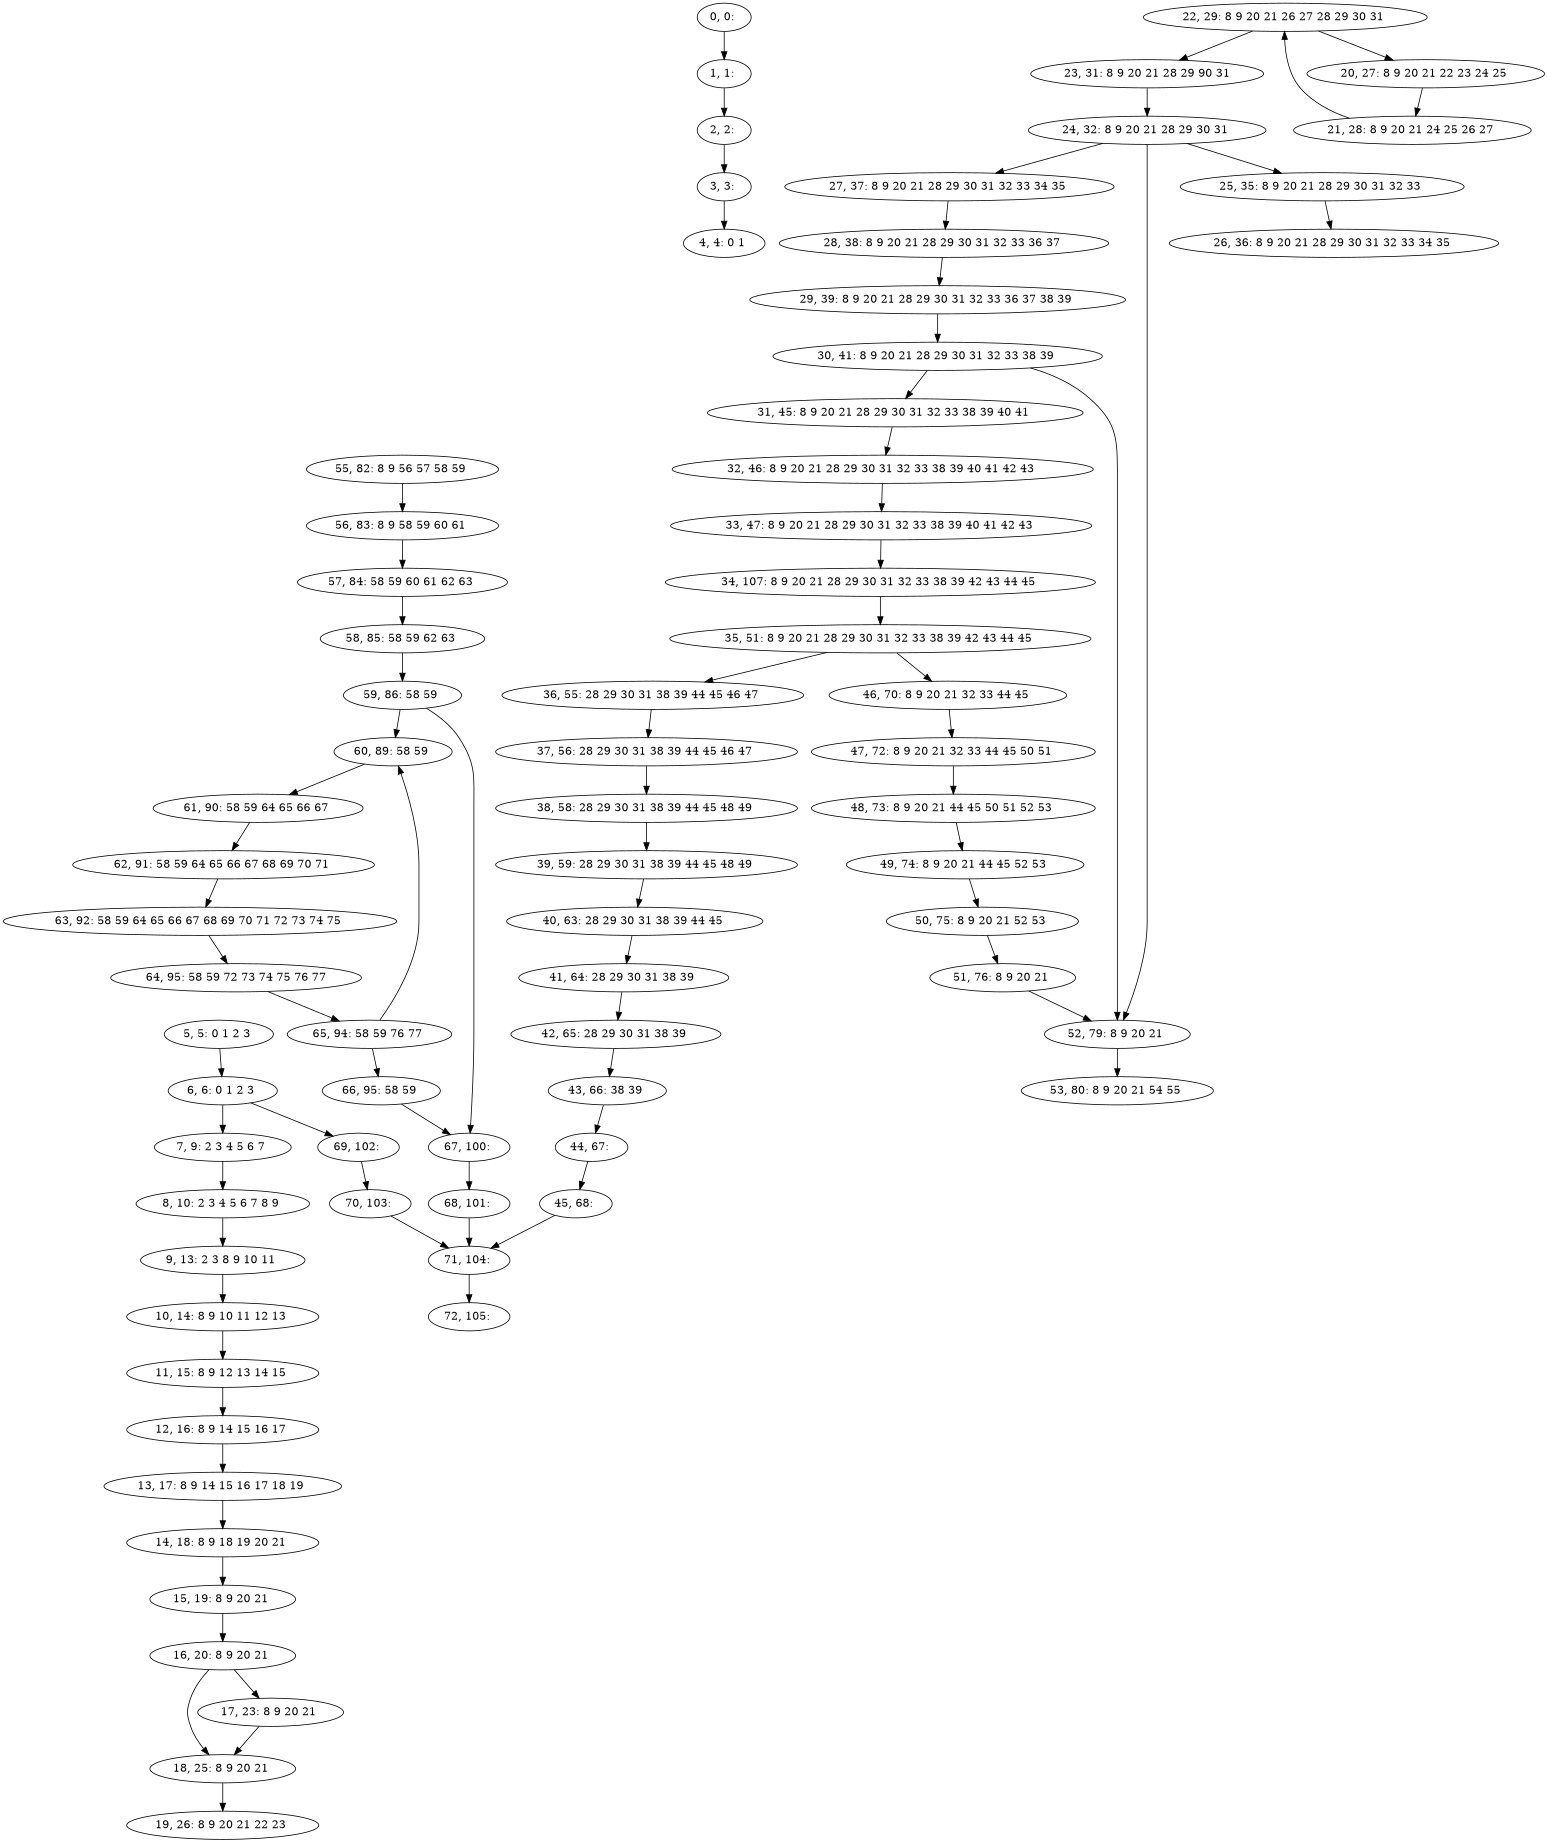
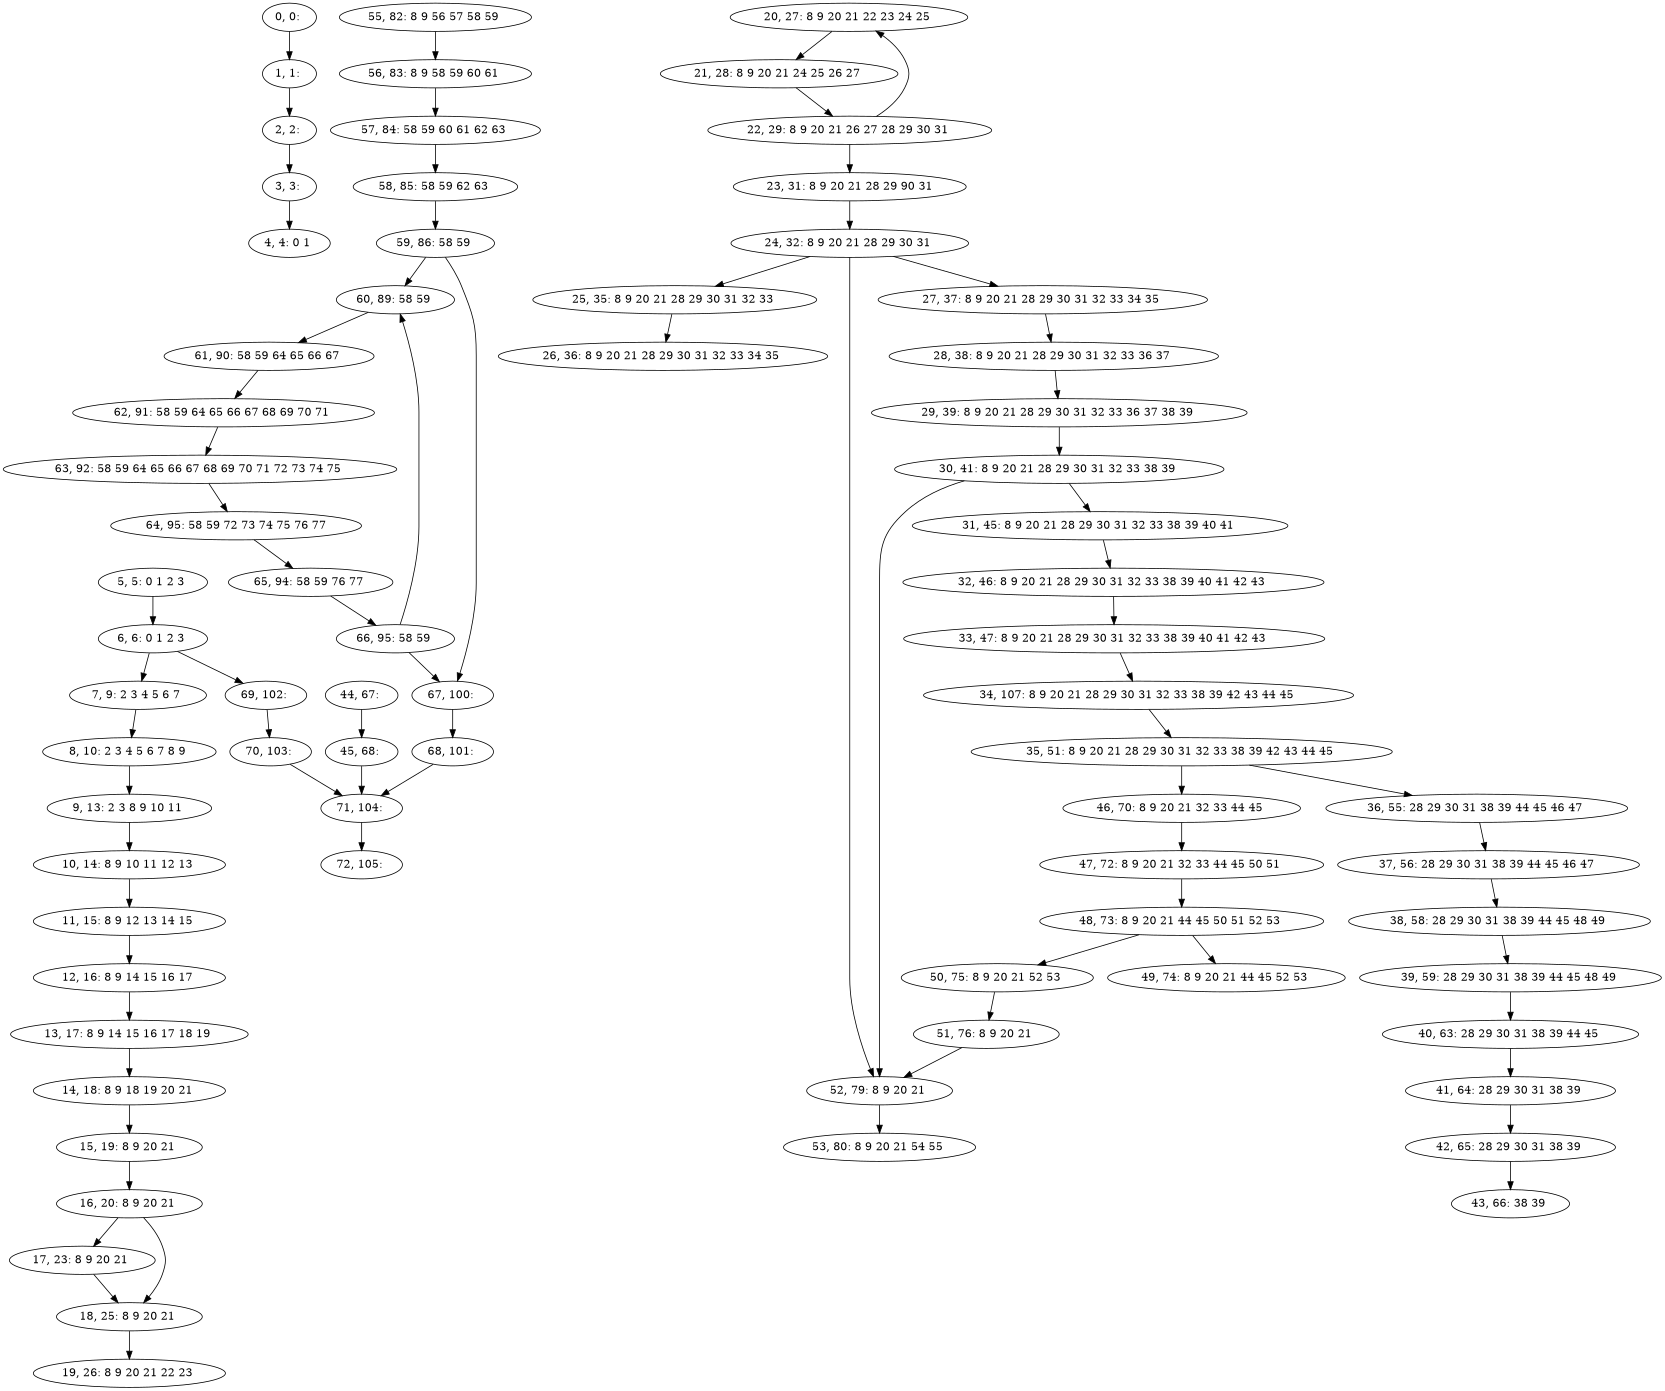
(973, 889) -> (1092, 949)
(419, 900) -> (419, 473)
(600, 1115) -> none
